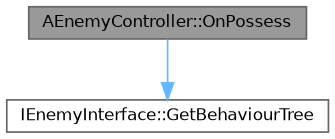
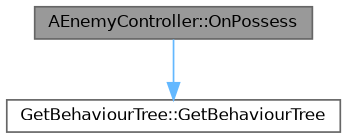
(168, 116) -> (174, 116)
